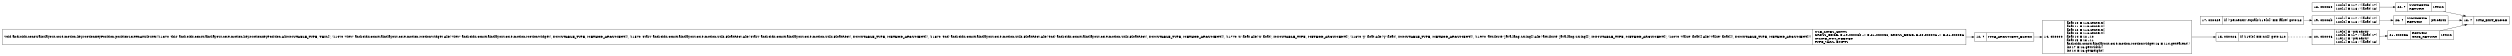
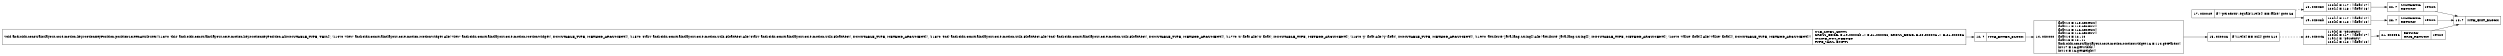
none -> (2298, 10)
(2439, 20) -> (2430, 20)
(2010, 37) -> (2006, 37)
